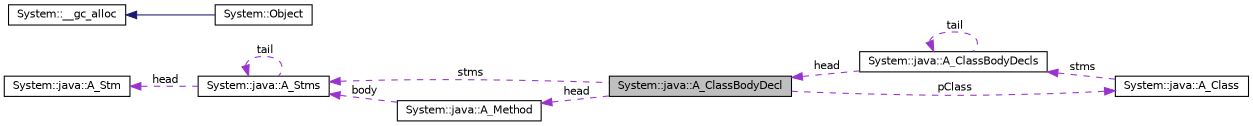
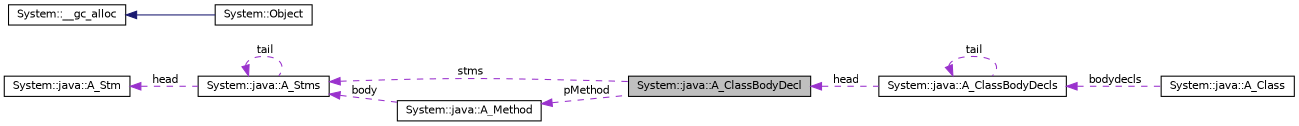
(1081, 68) -> (1114, 80)
(575, 92) -> (585, 91)
(948, 95) -> none
